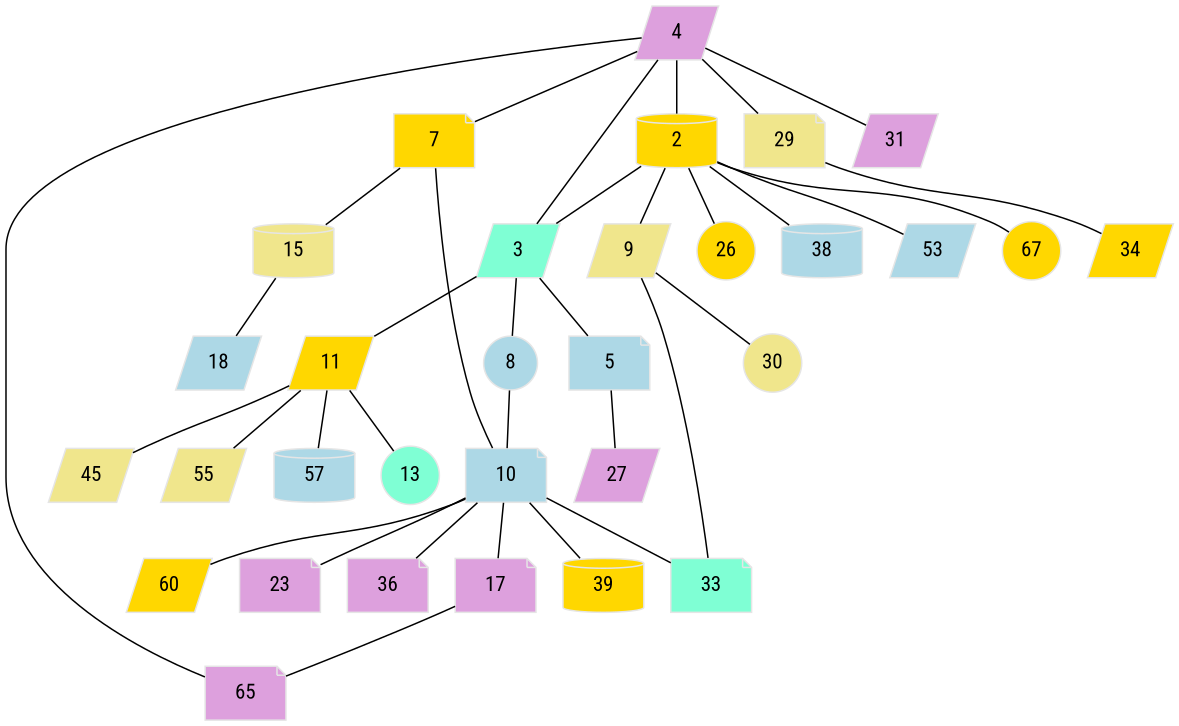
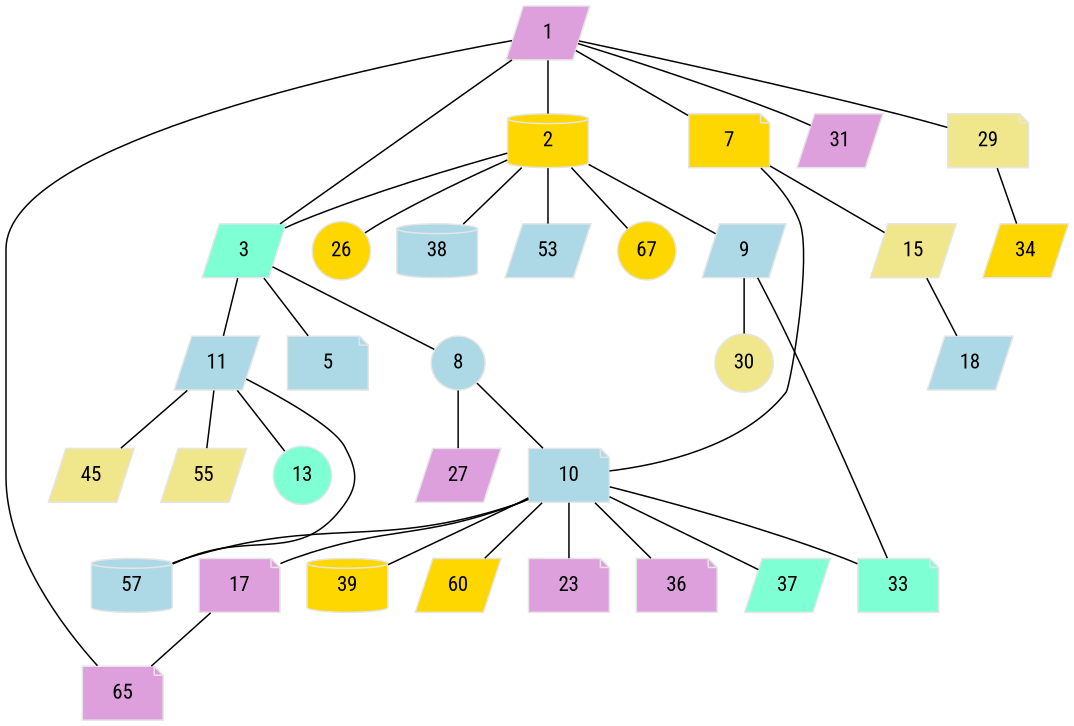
(677, 33) -> (548, 33)
(293, 251) -> (913, 251)
(629, 251) -> (744, 251)
(331, 363) -> (217, 363)
(613, 419) -> (458, 419)
none -> (351, 532)
none -> (788, 585)
